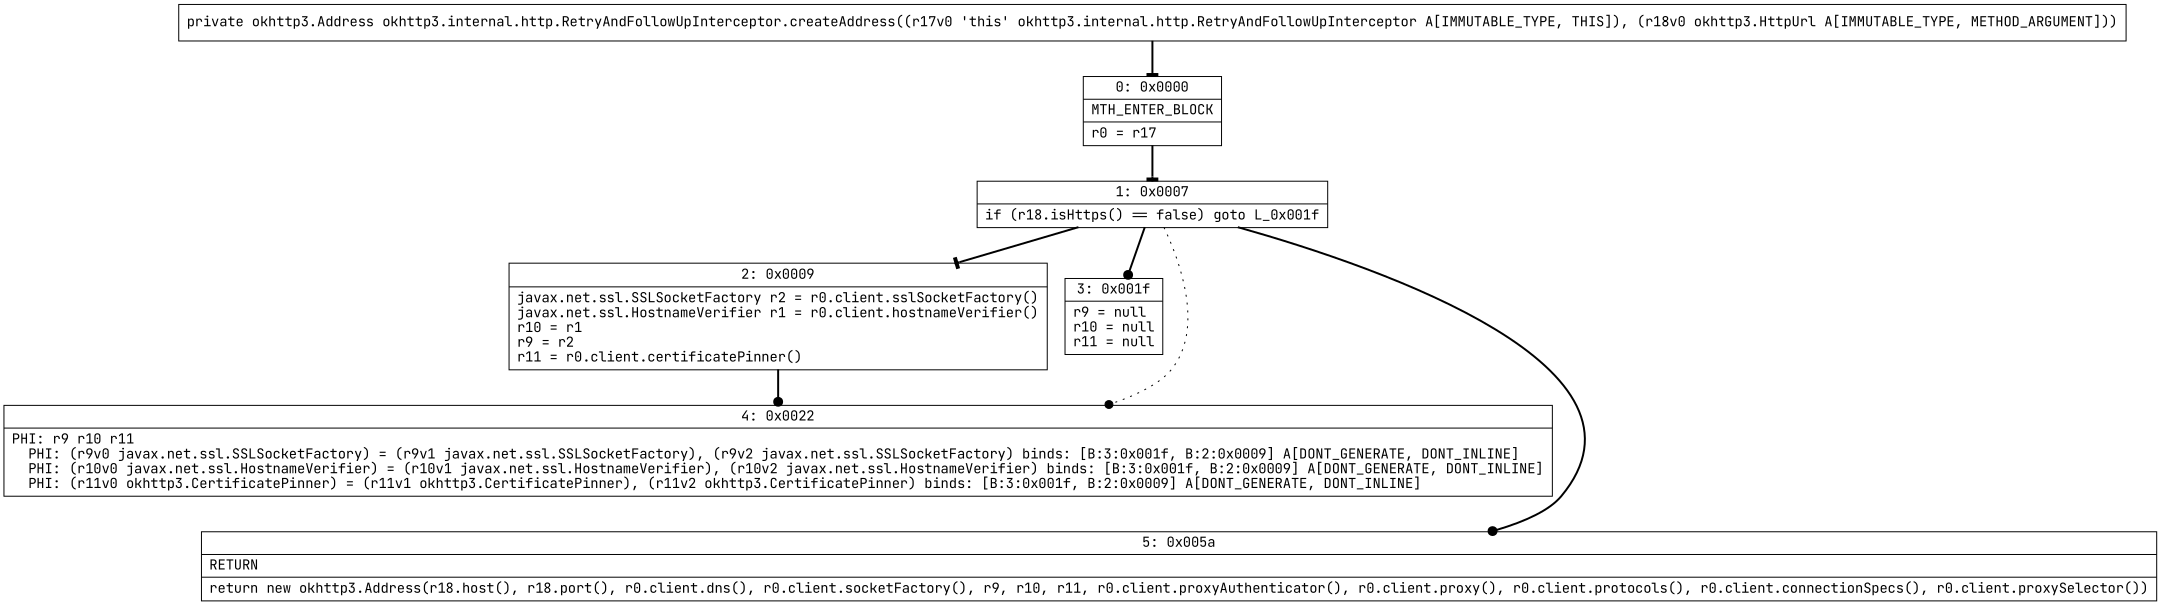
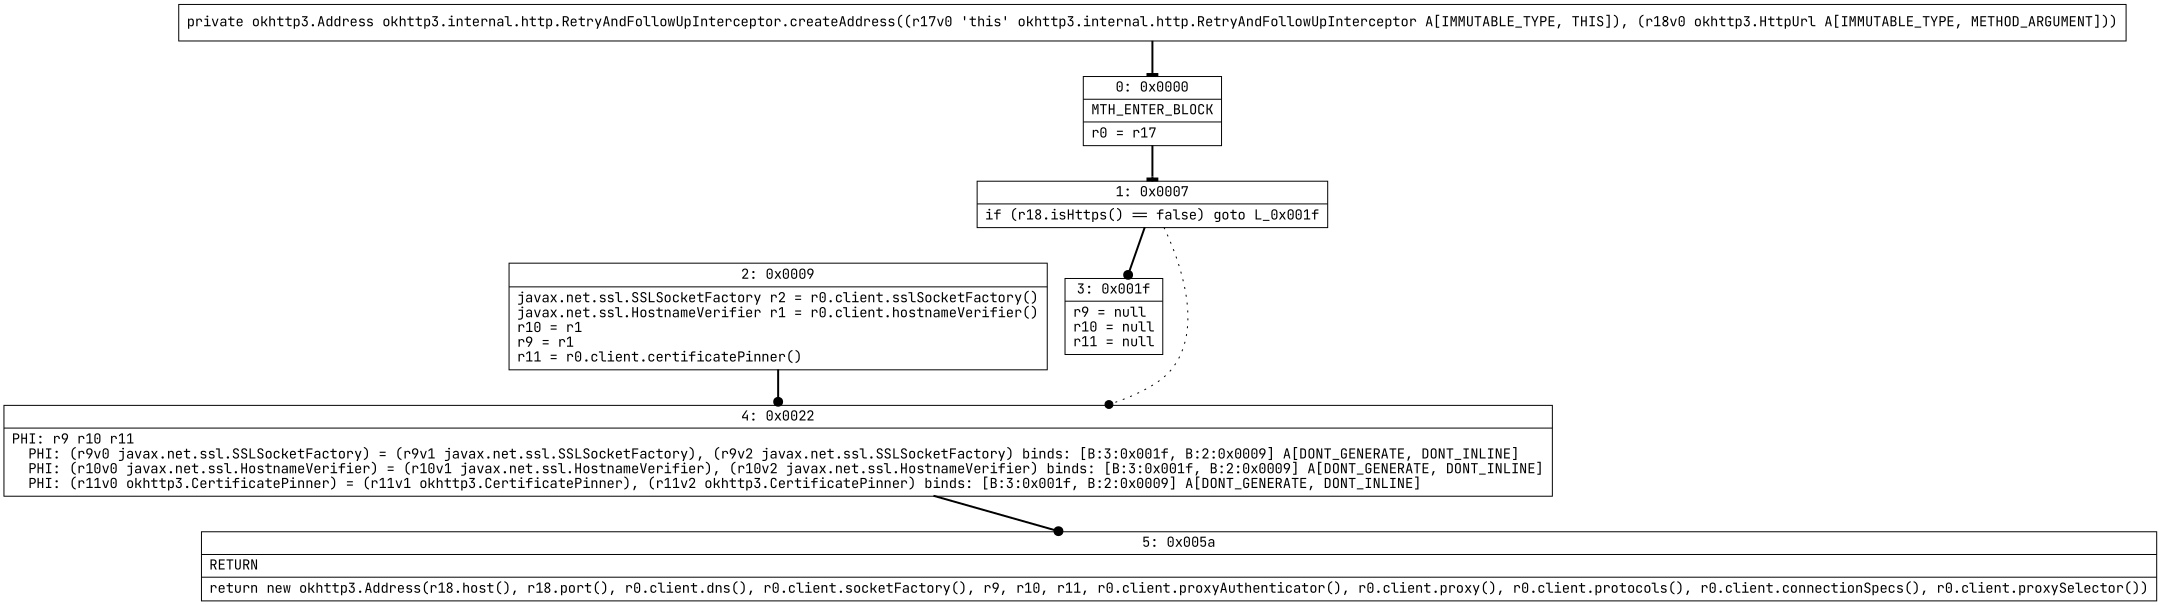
(1019, 245) -> none
(1497, 331) -> (994, 513)
(546, 343) -> (546, 343)
